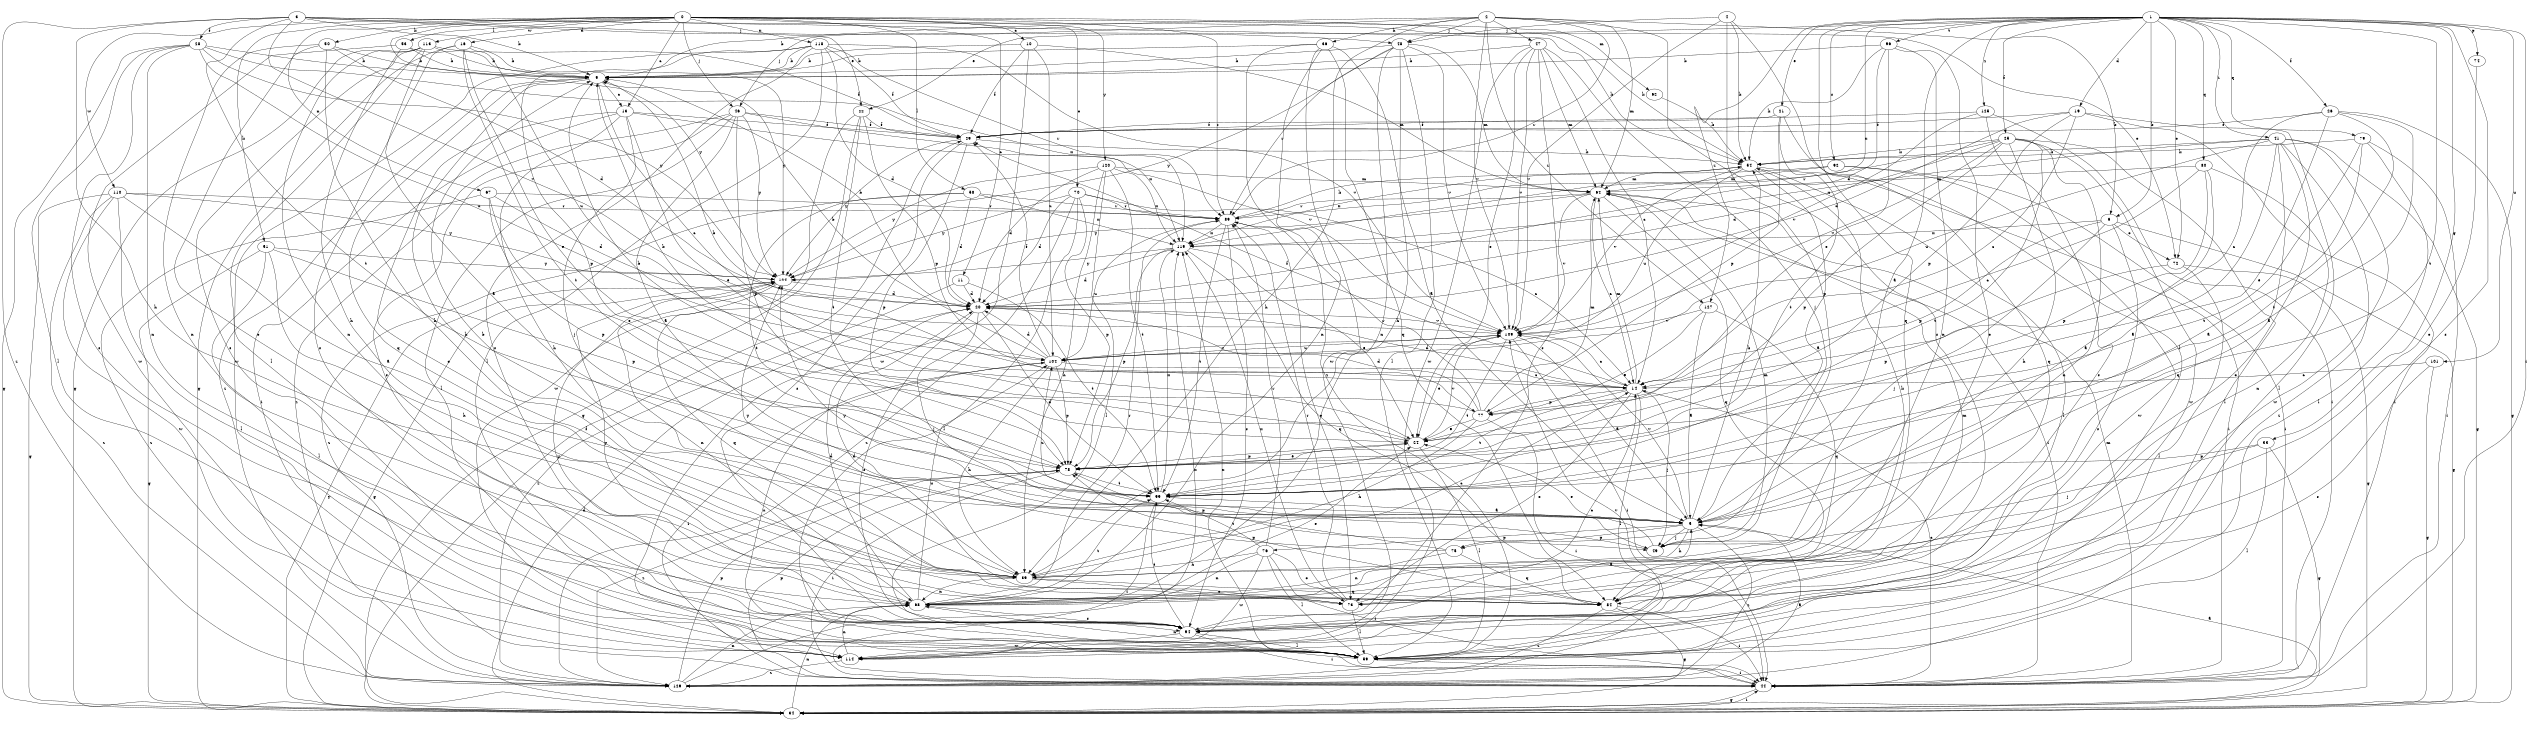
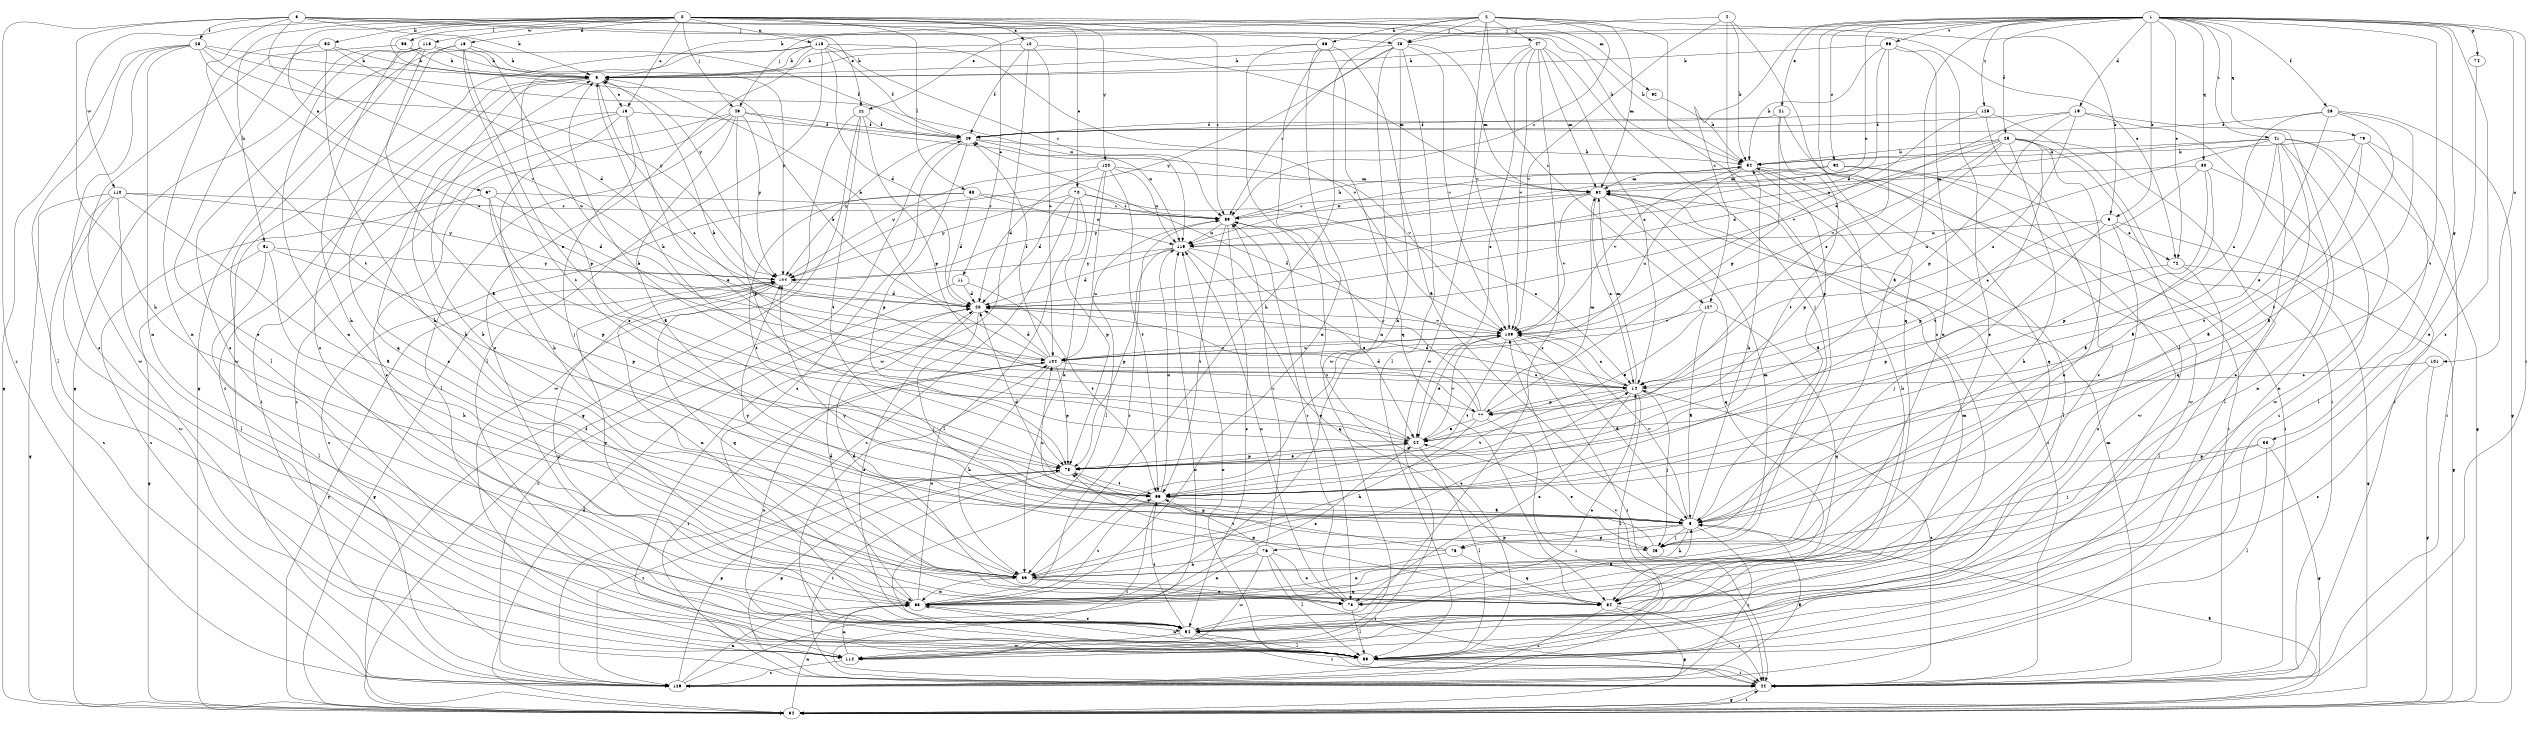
(1149, 176) -> (1267, 172)
(2279, 389) -> (2279, 389)
(1055, 412) -> (1037, 448)
